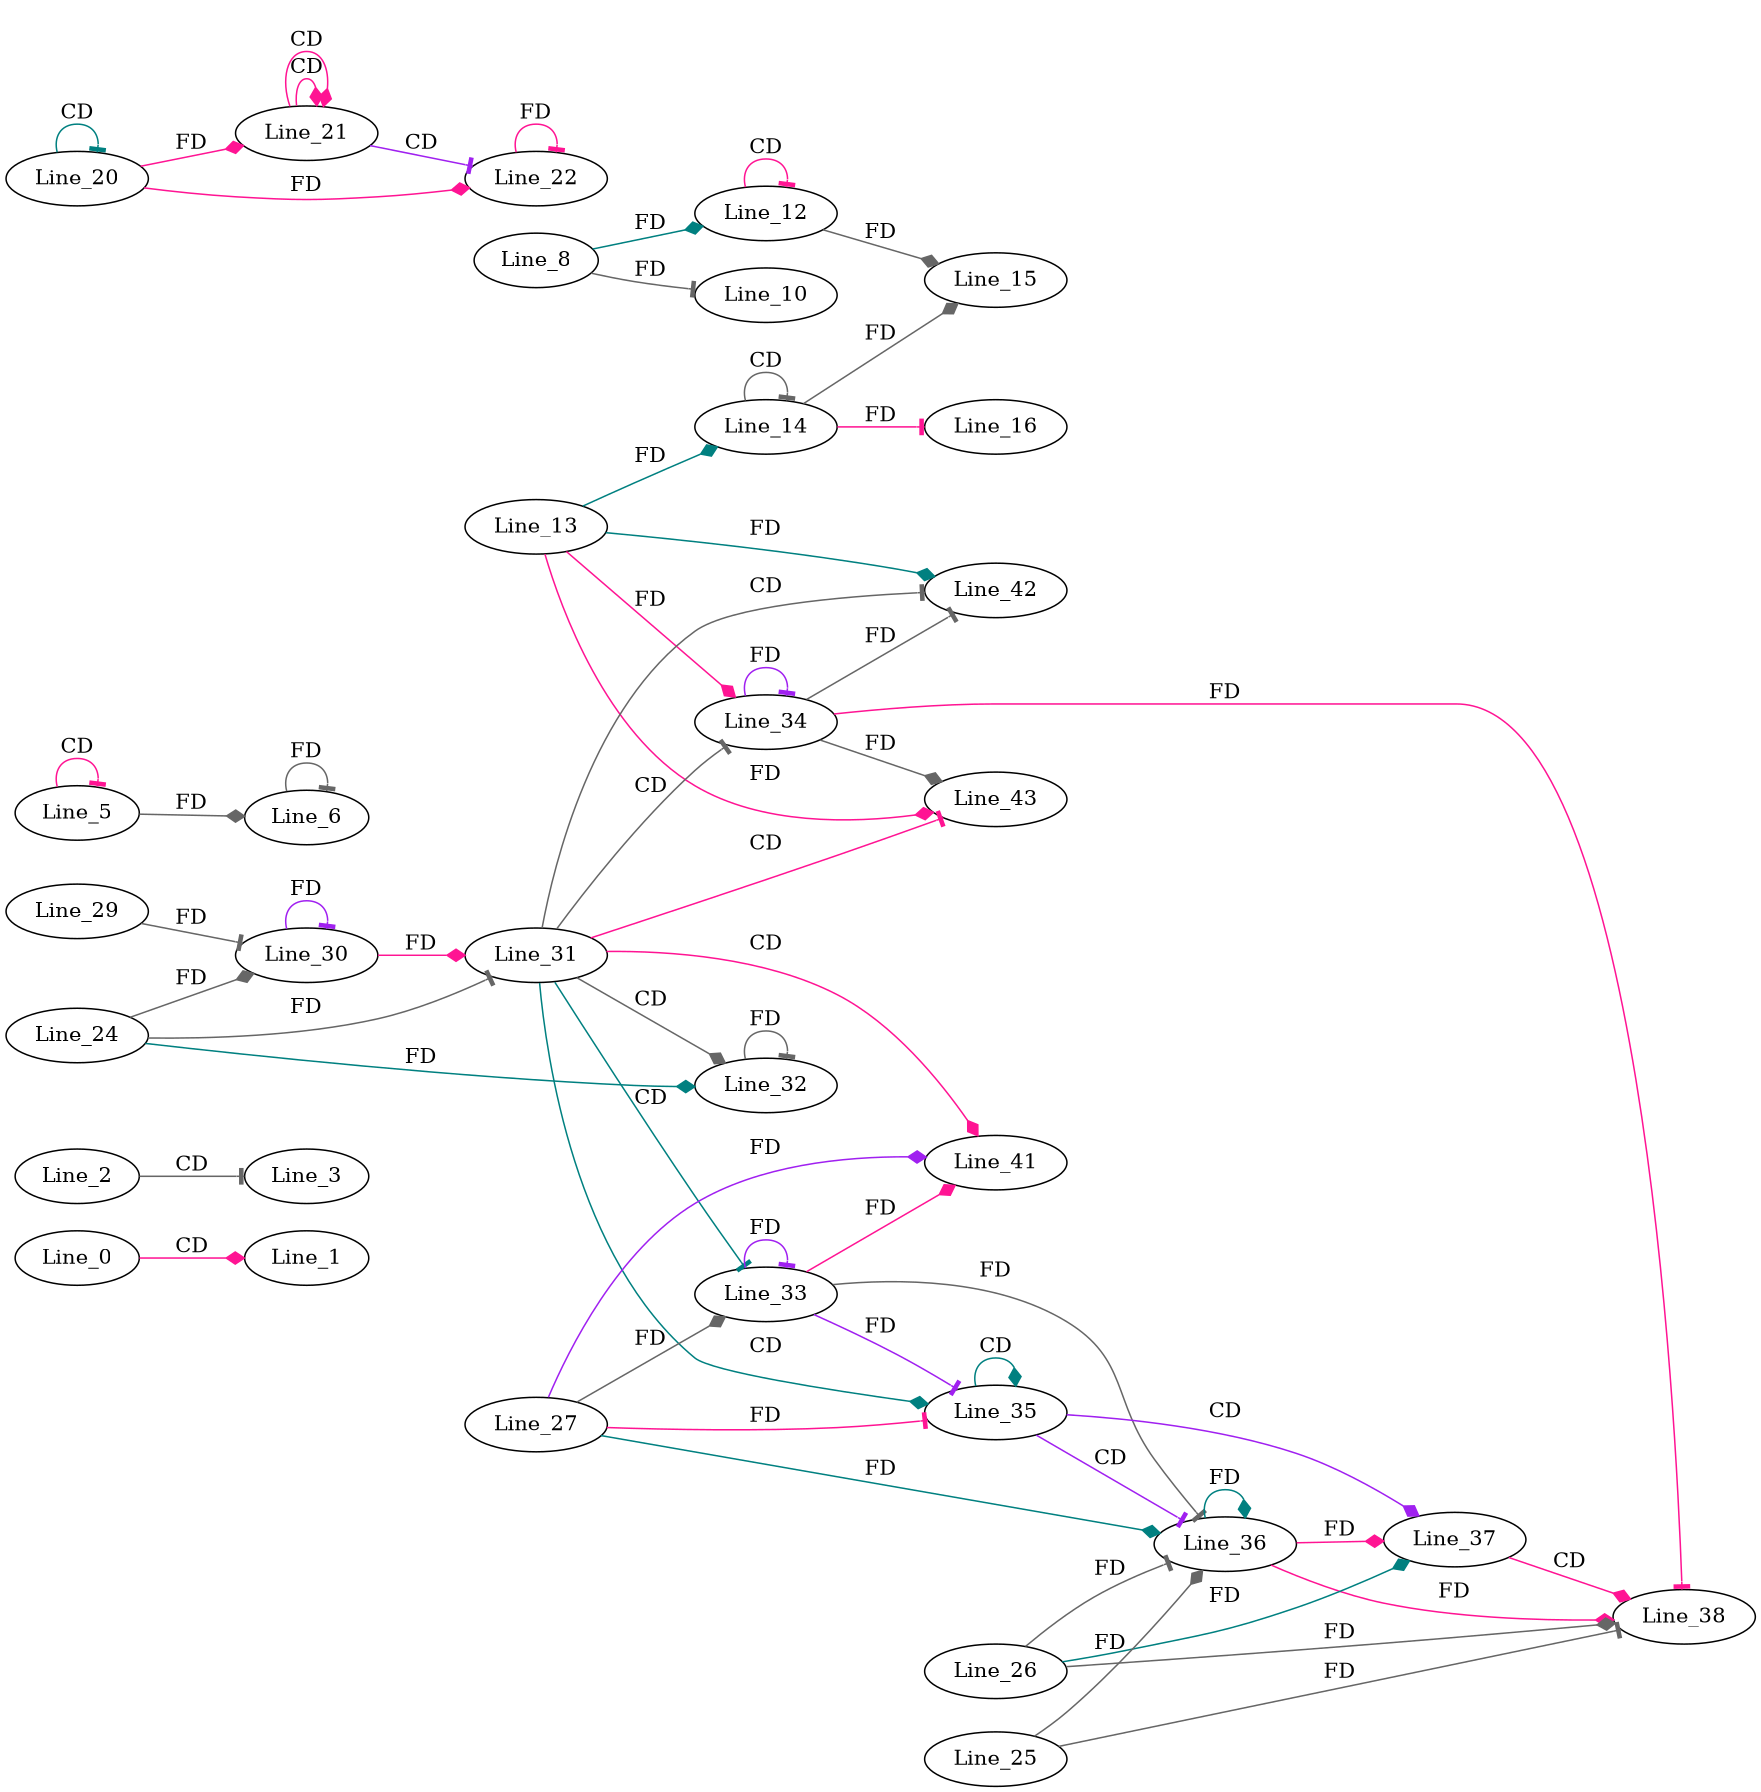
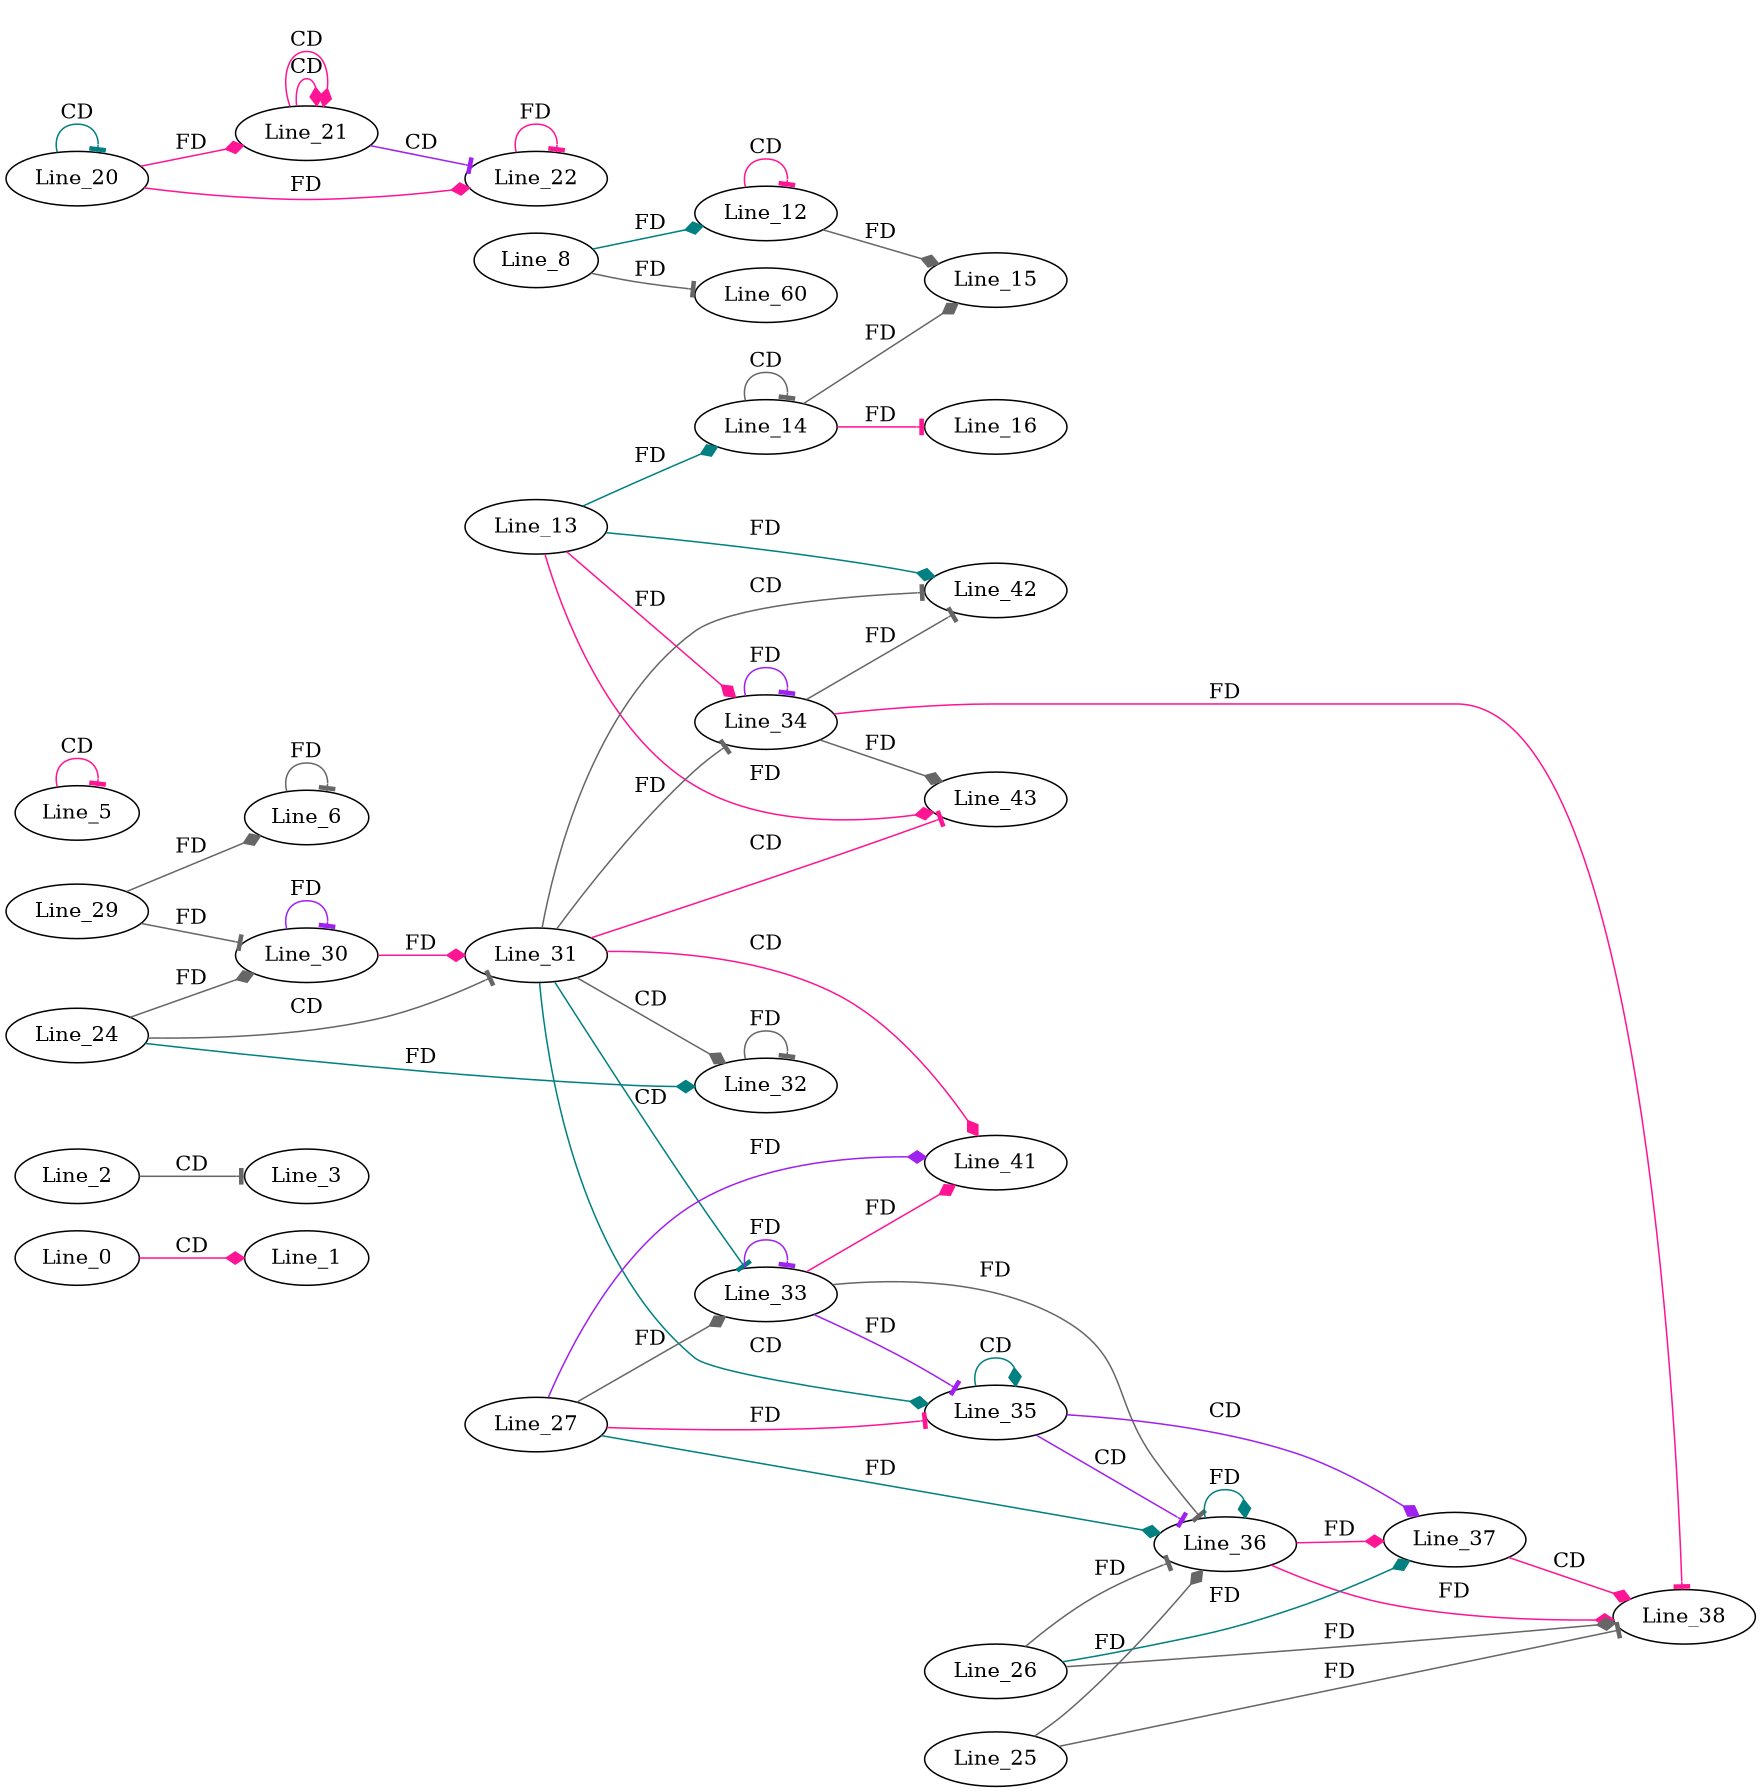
(766, 295) -> (766, 295)
(651, 786) -> (651, 786)
(183, 815) -> (185, 867)
(307, 1007) -> (307, 1007)
